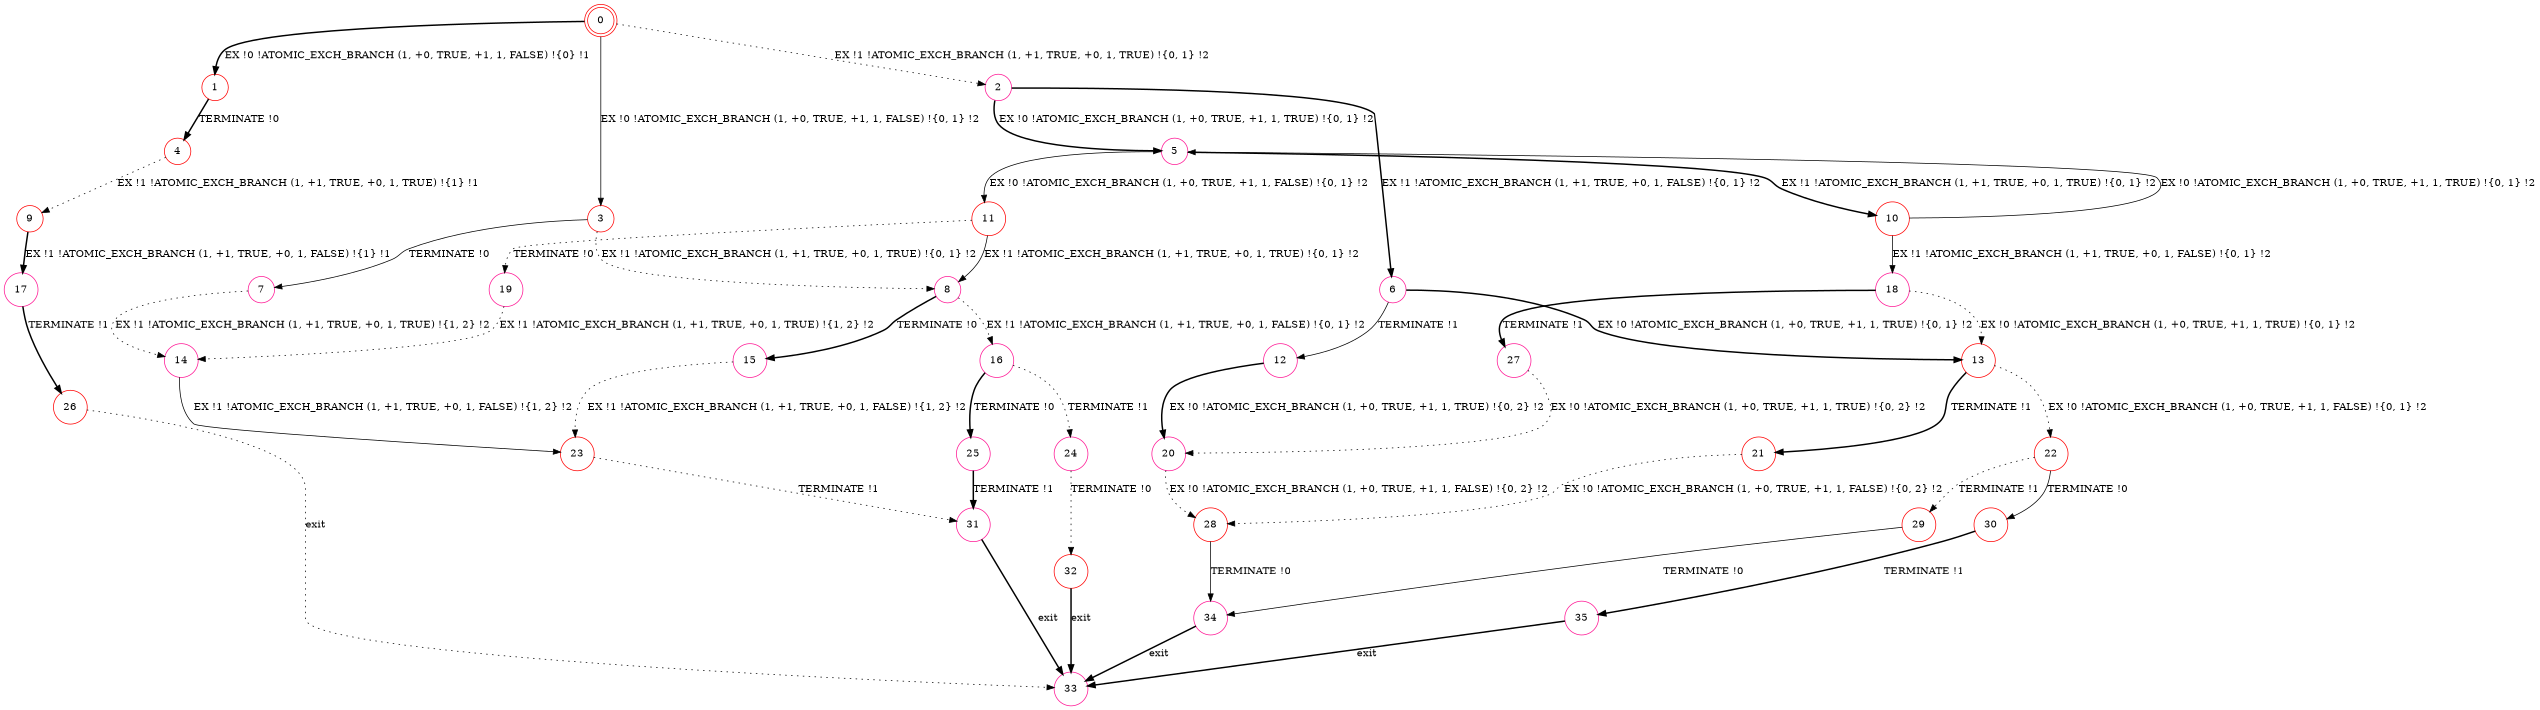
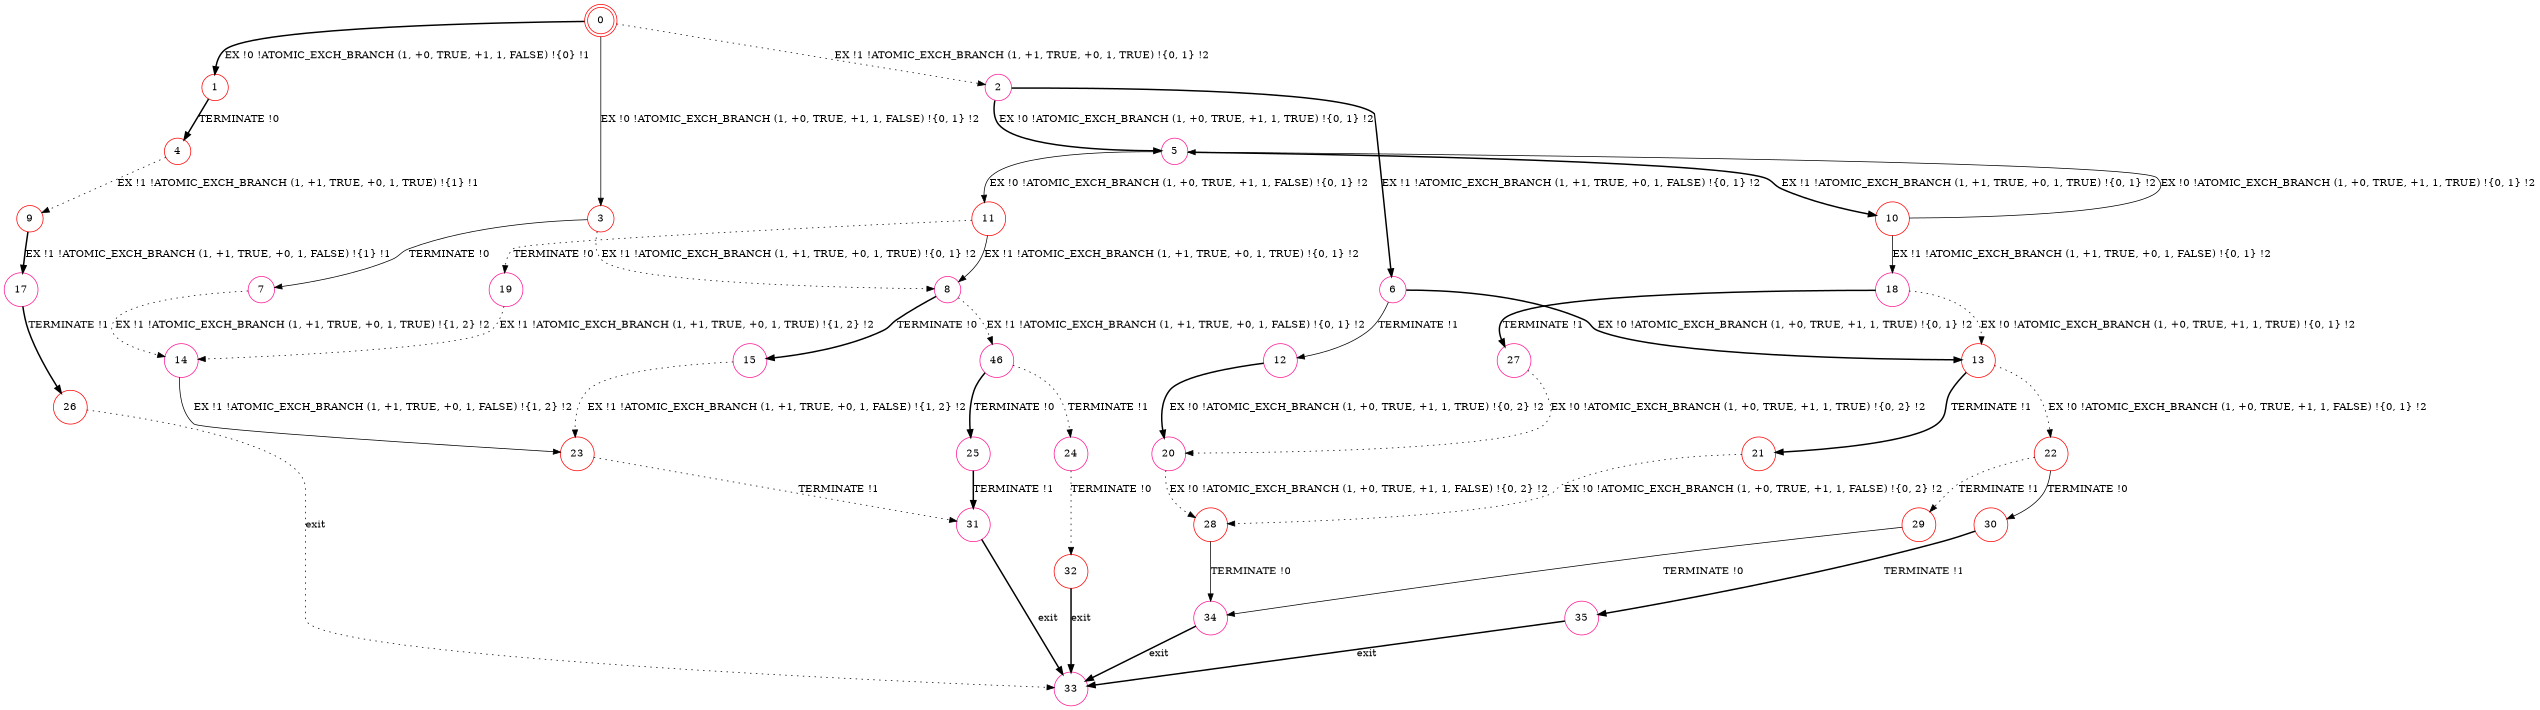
(997, 361) -> (997, 361)
